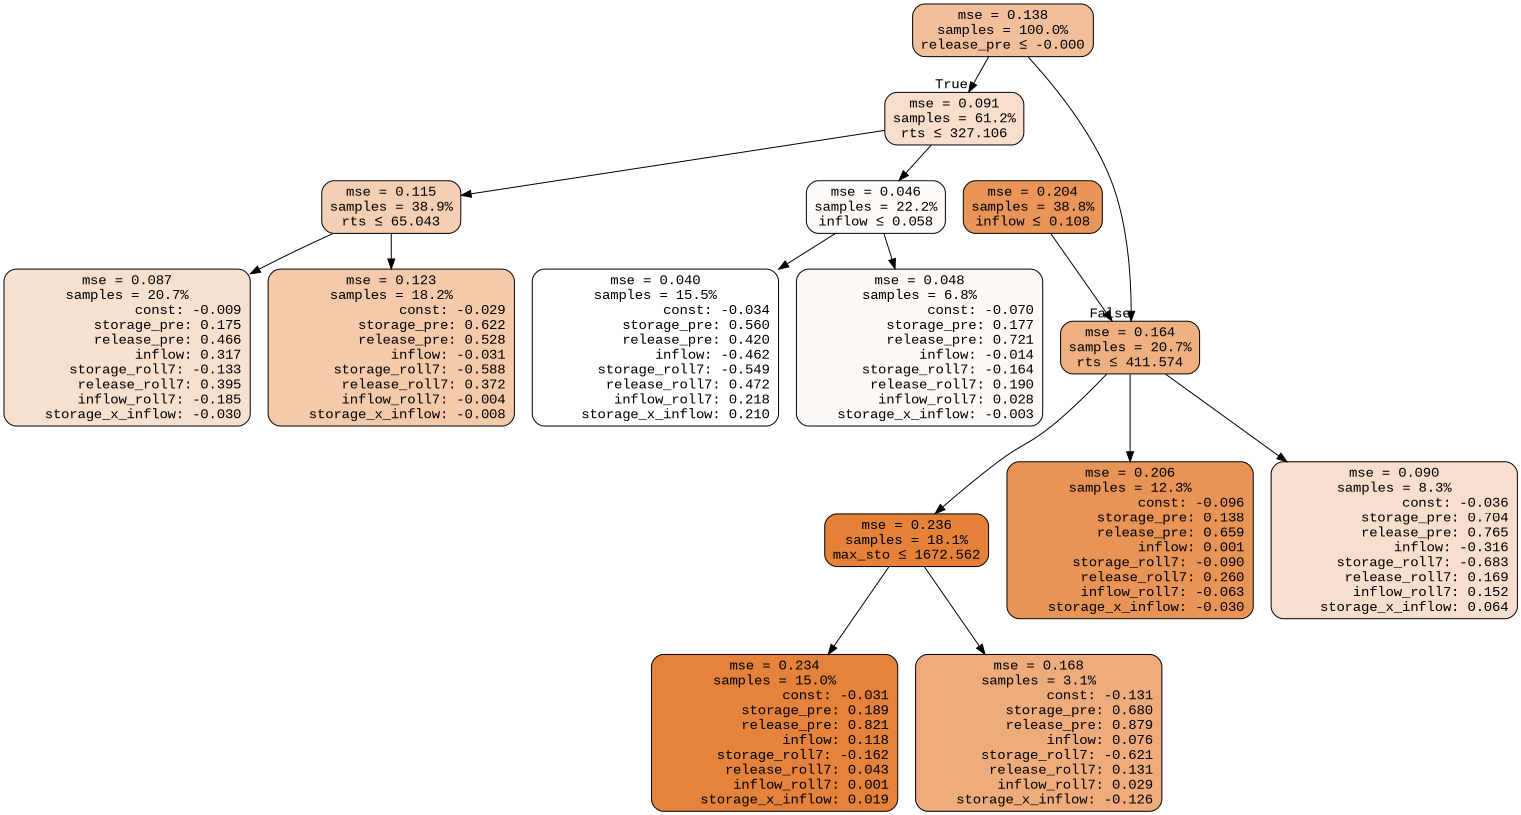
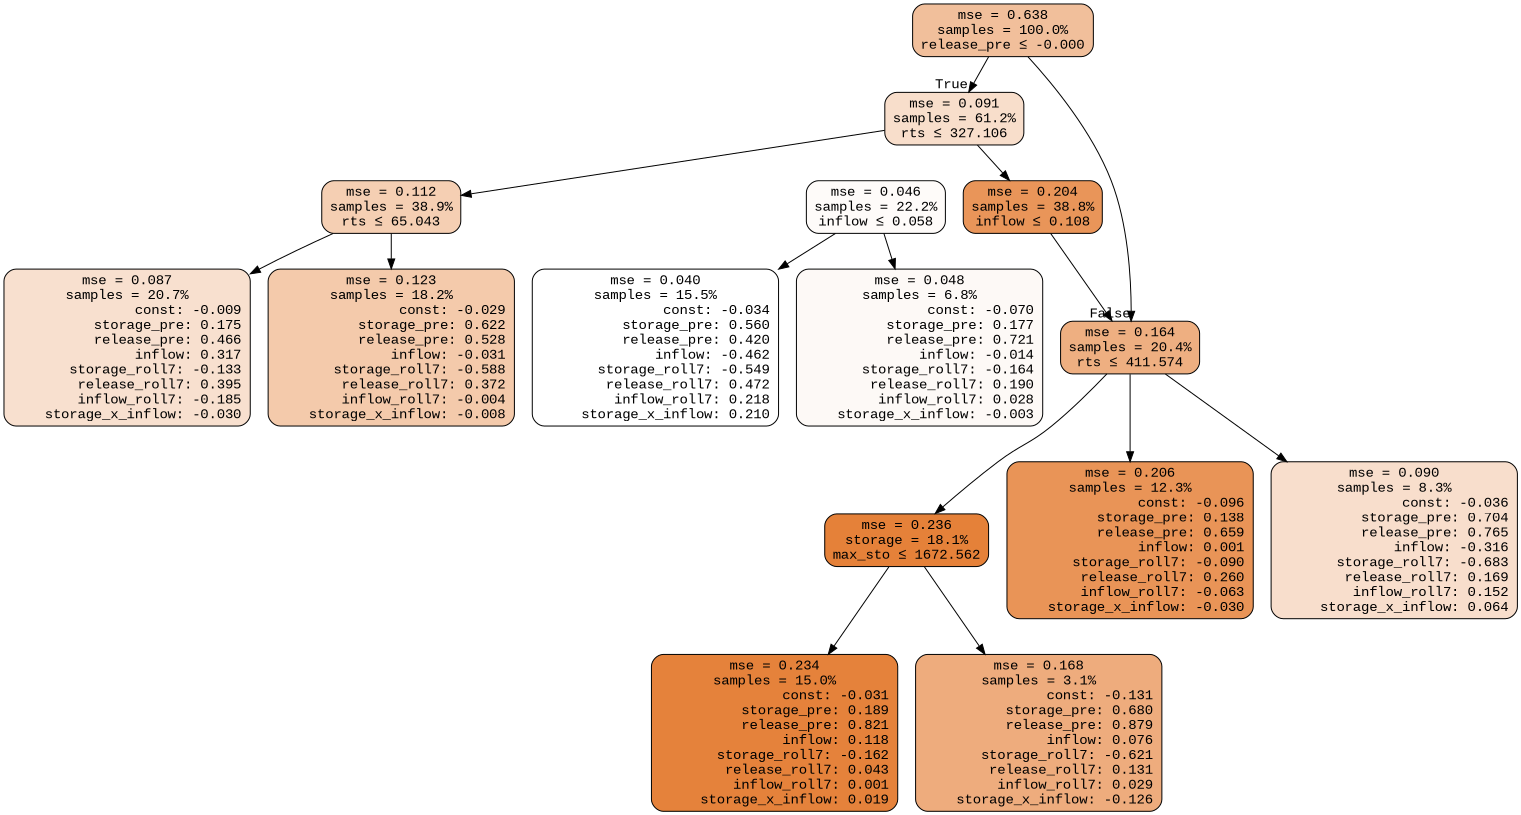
(1003, 30) -> (1003, 30)
(919, 159) -> (990, 159)
(391, 207) -> (391, 207)
(1130, 348) -> (1130, 348)
(907, 540) -> (907, 540)
